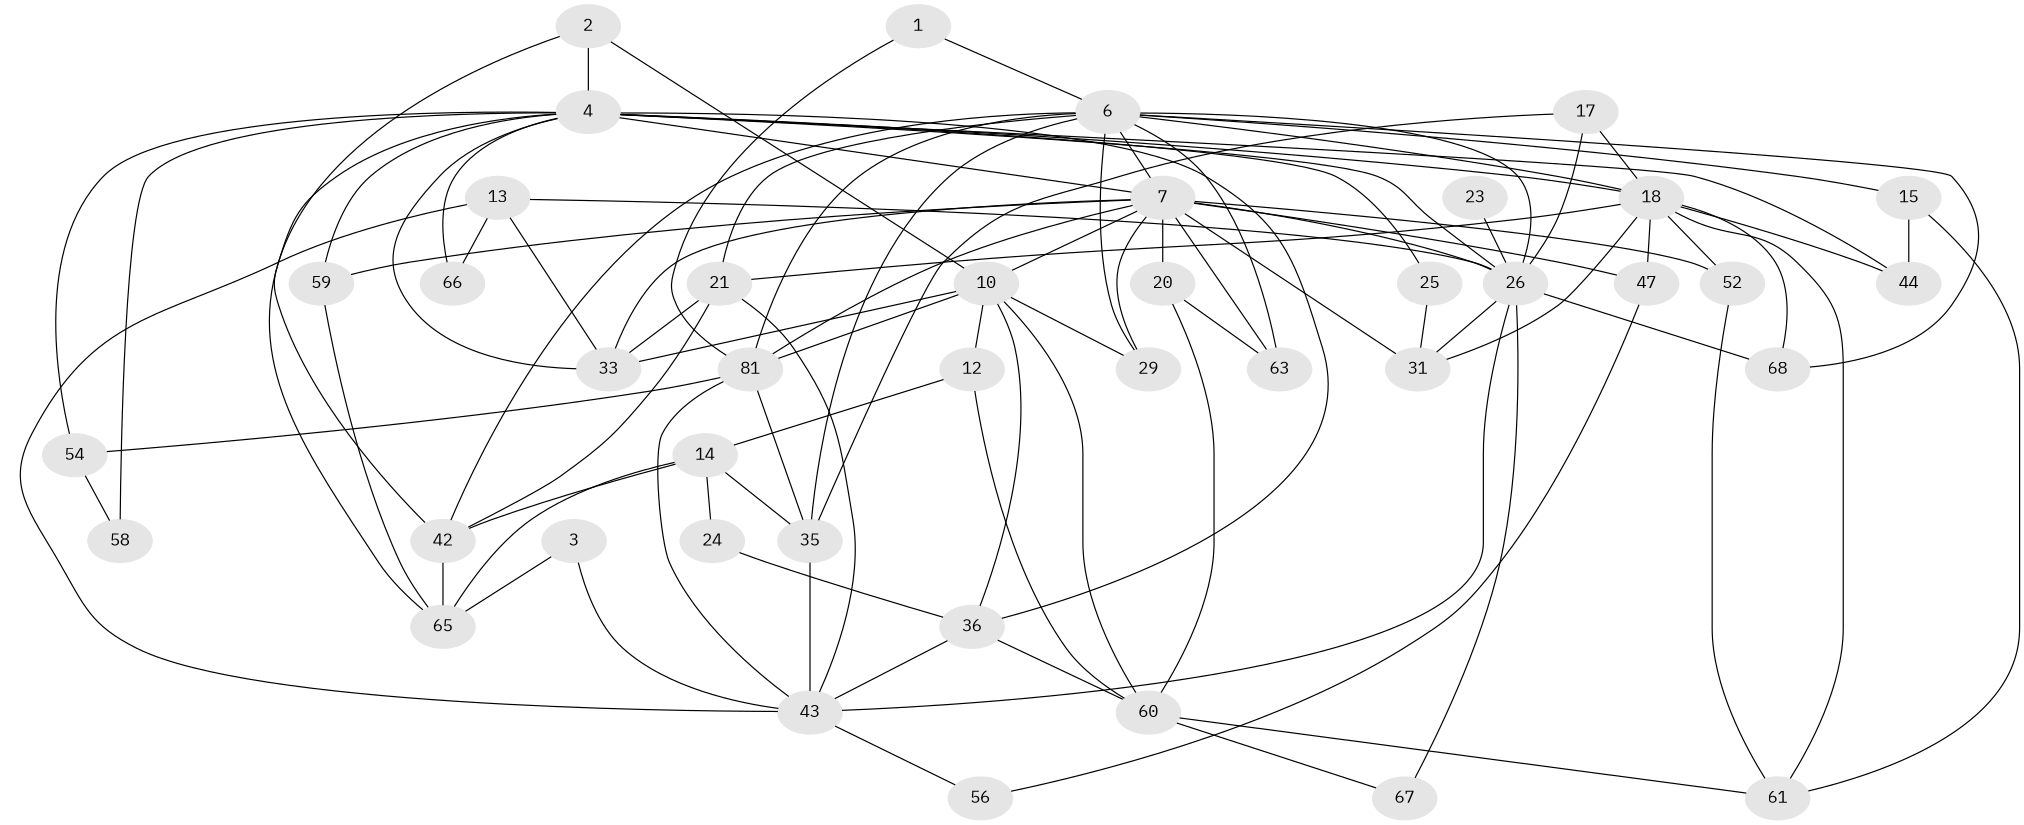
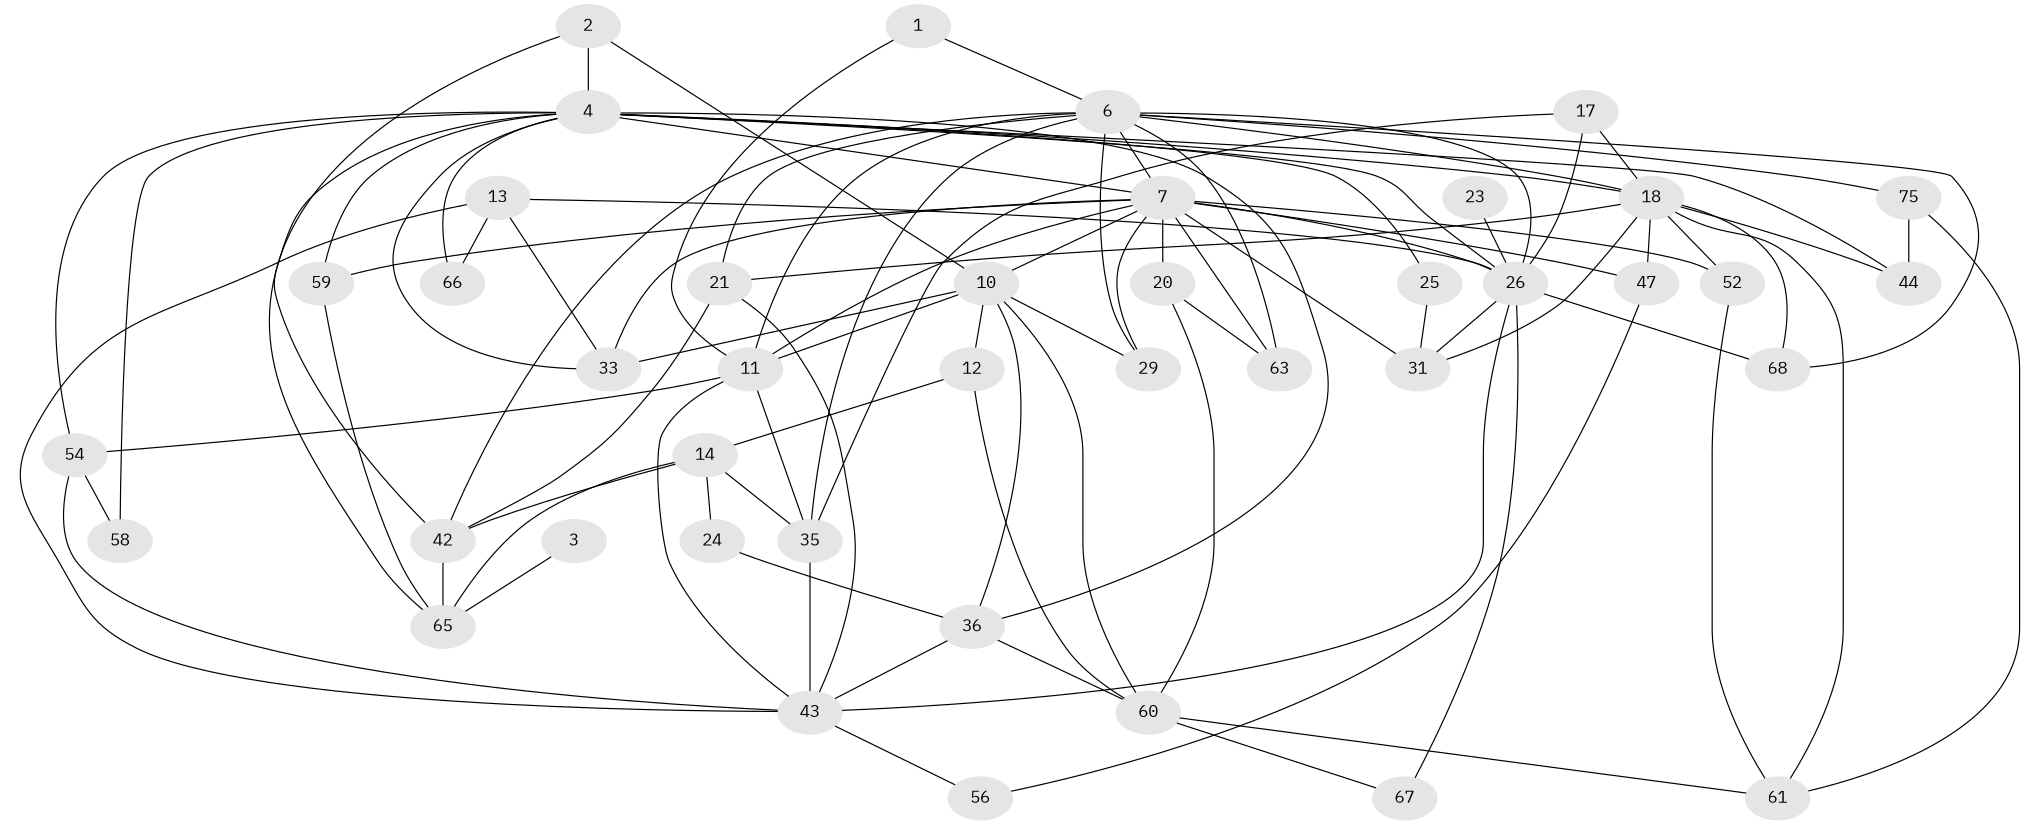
(1909, 198) -> (1909, 198)
(664, 327) -> none
(750, 369) -> (750, 369)
(652, 669) -> (372, 669)
